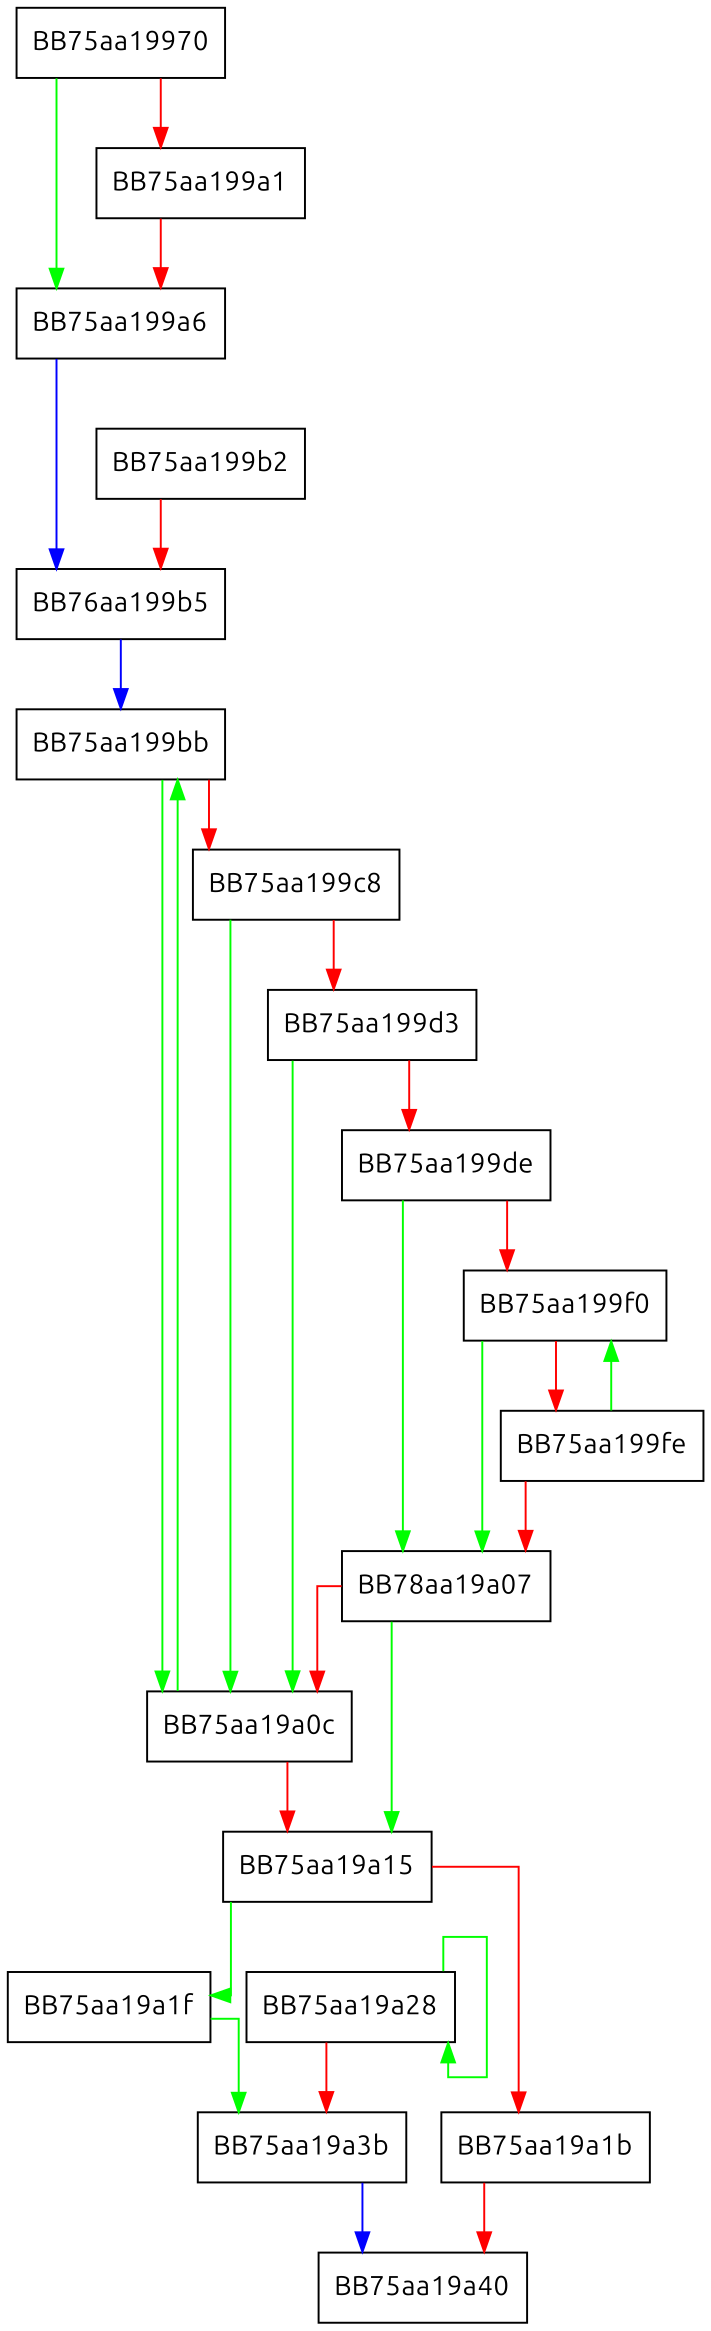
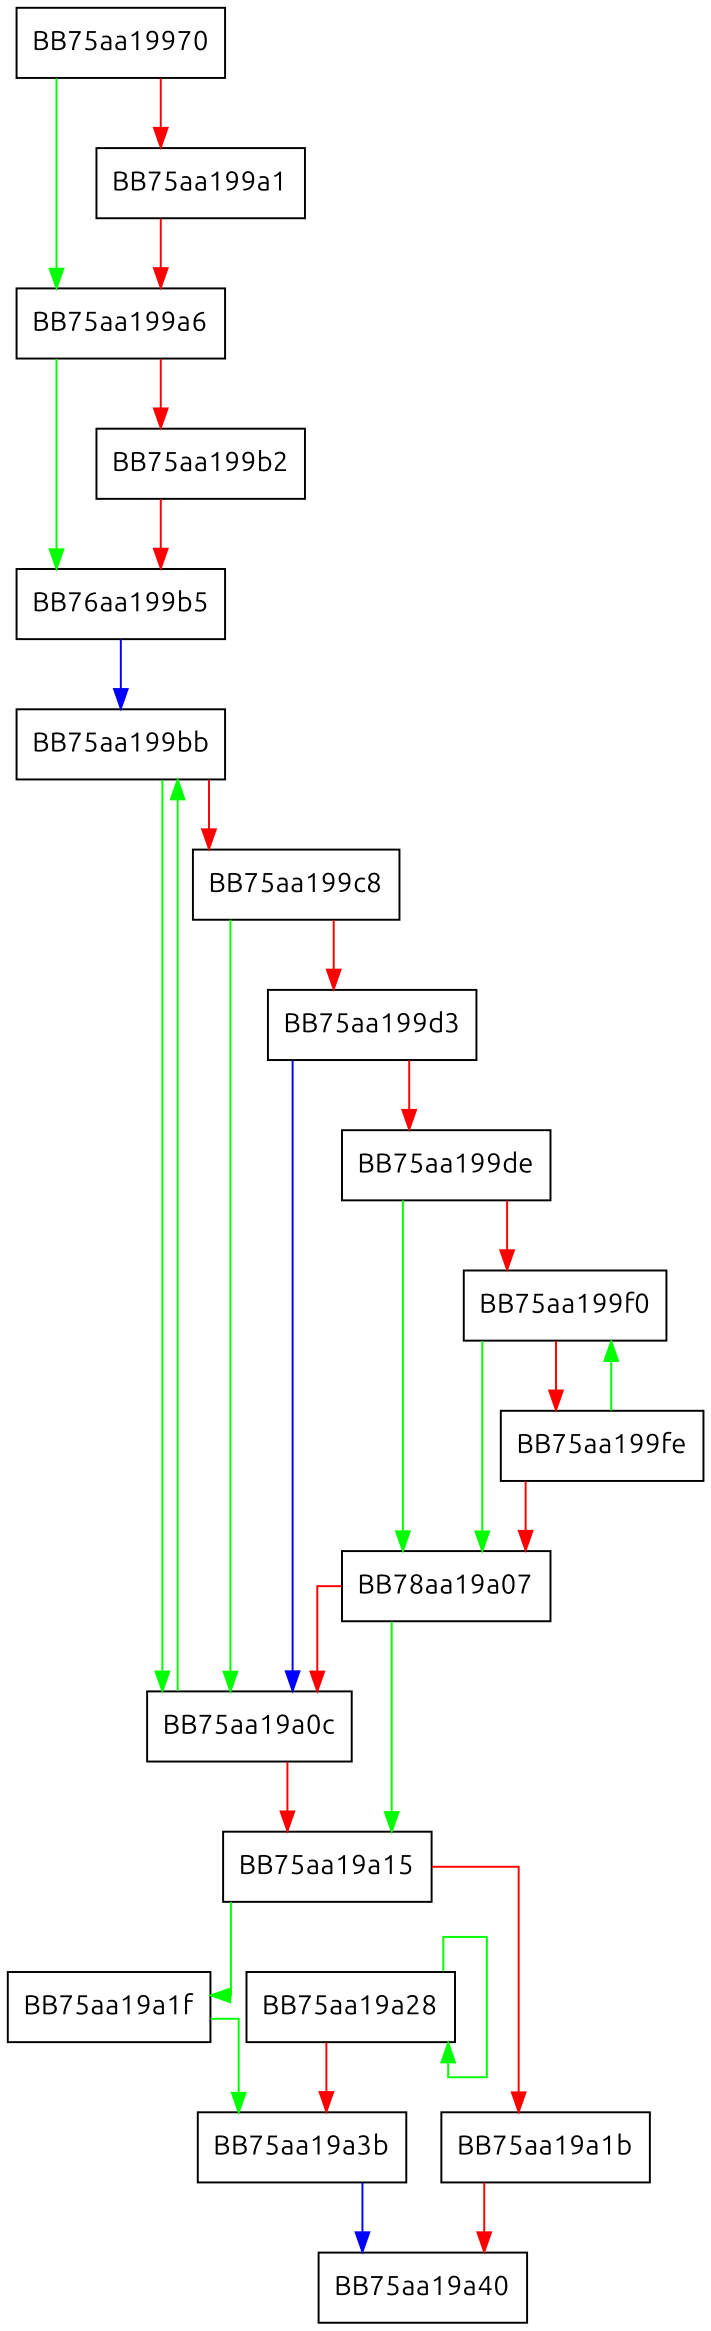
none -> (161, 384)
(57, 454) -> (57, 454)
(293, 1366) -> (293, 1366)
